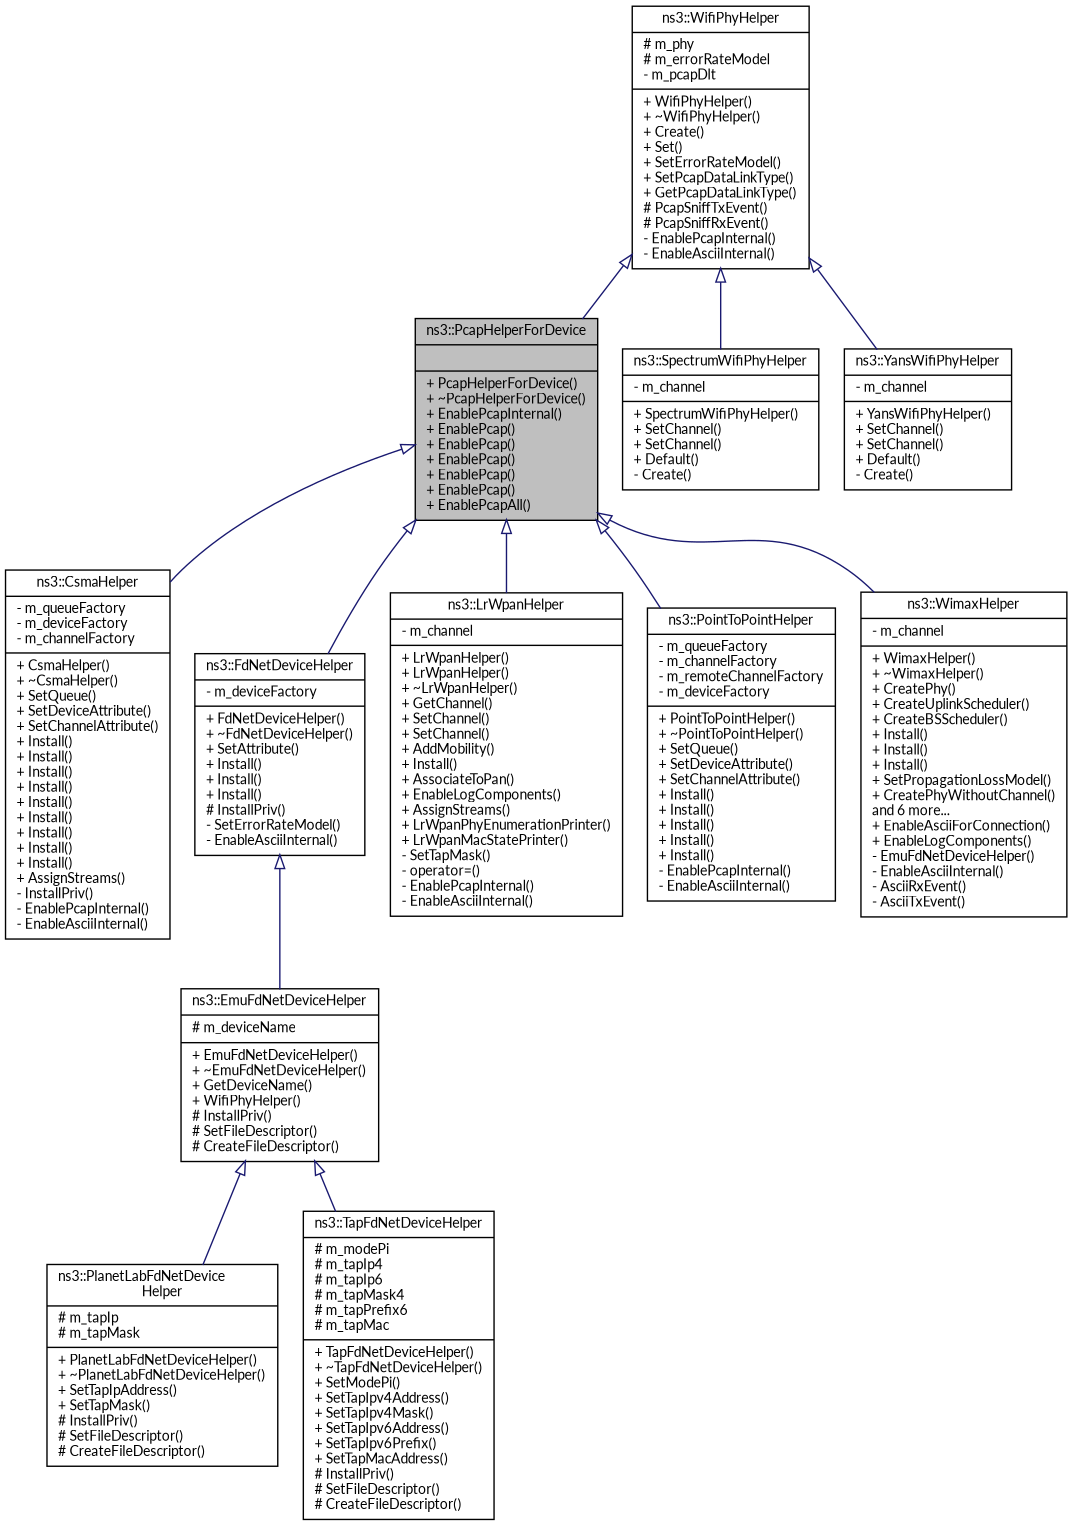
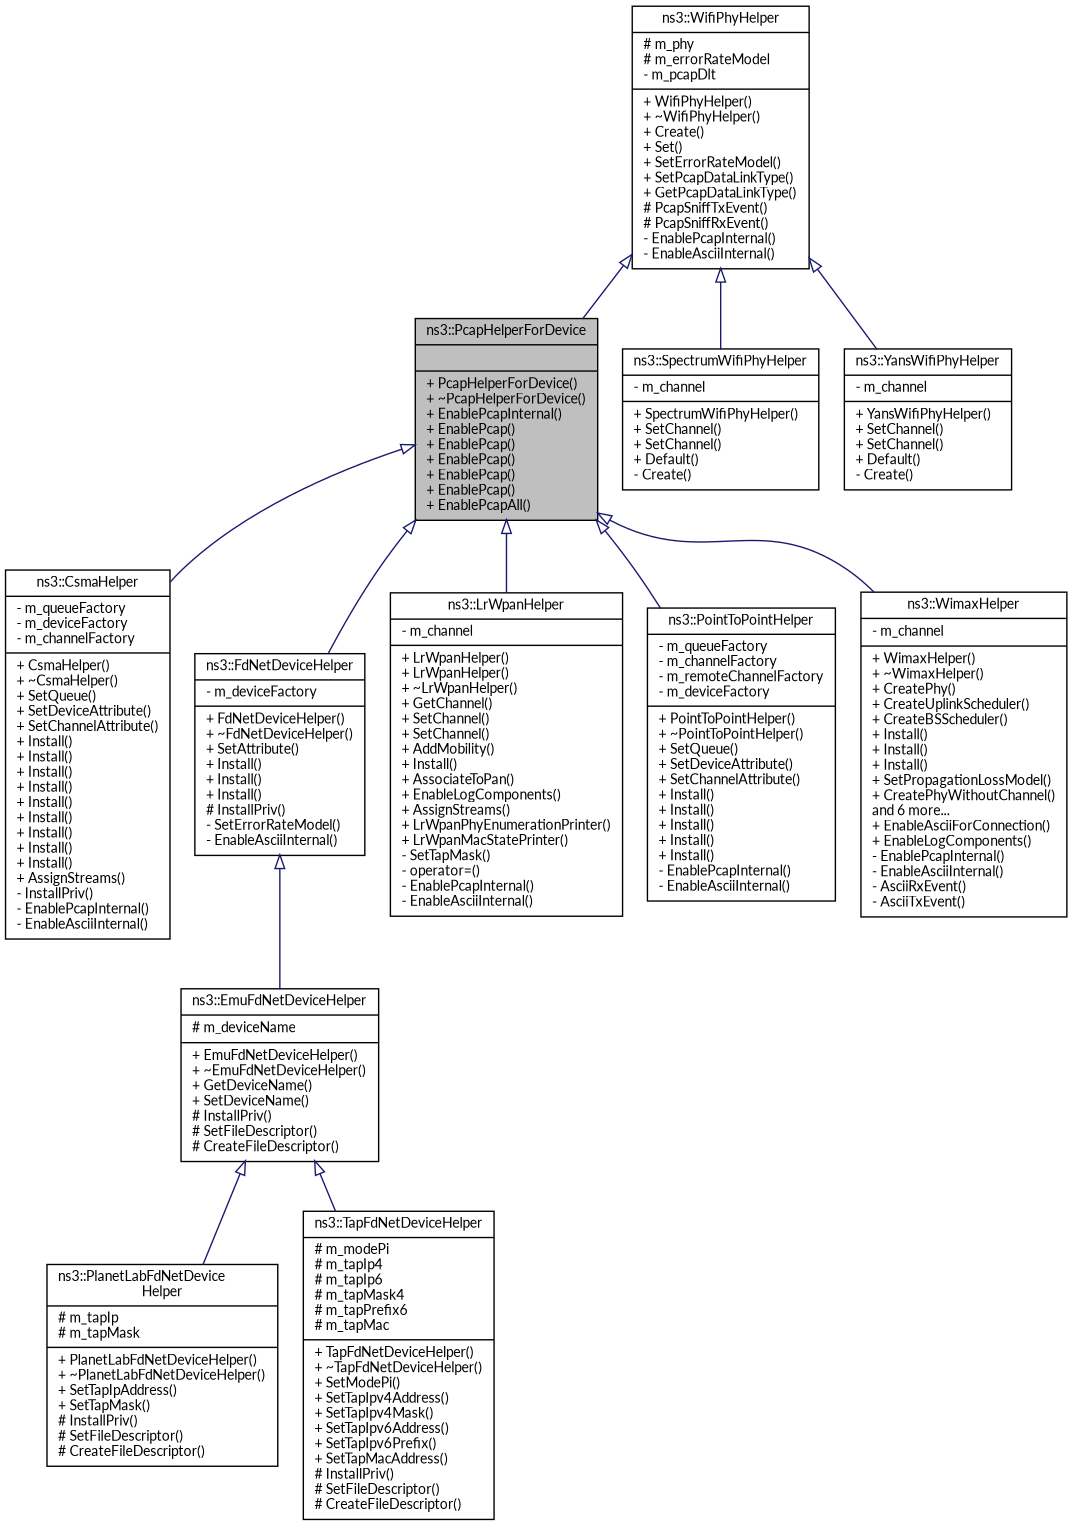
(954, 857) -> (939, 857)
(247, 1101) -> (251, 1101)
